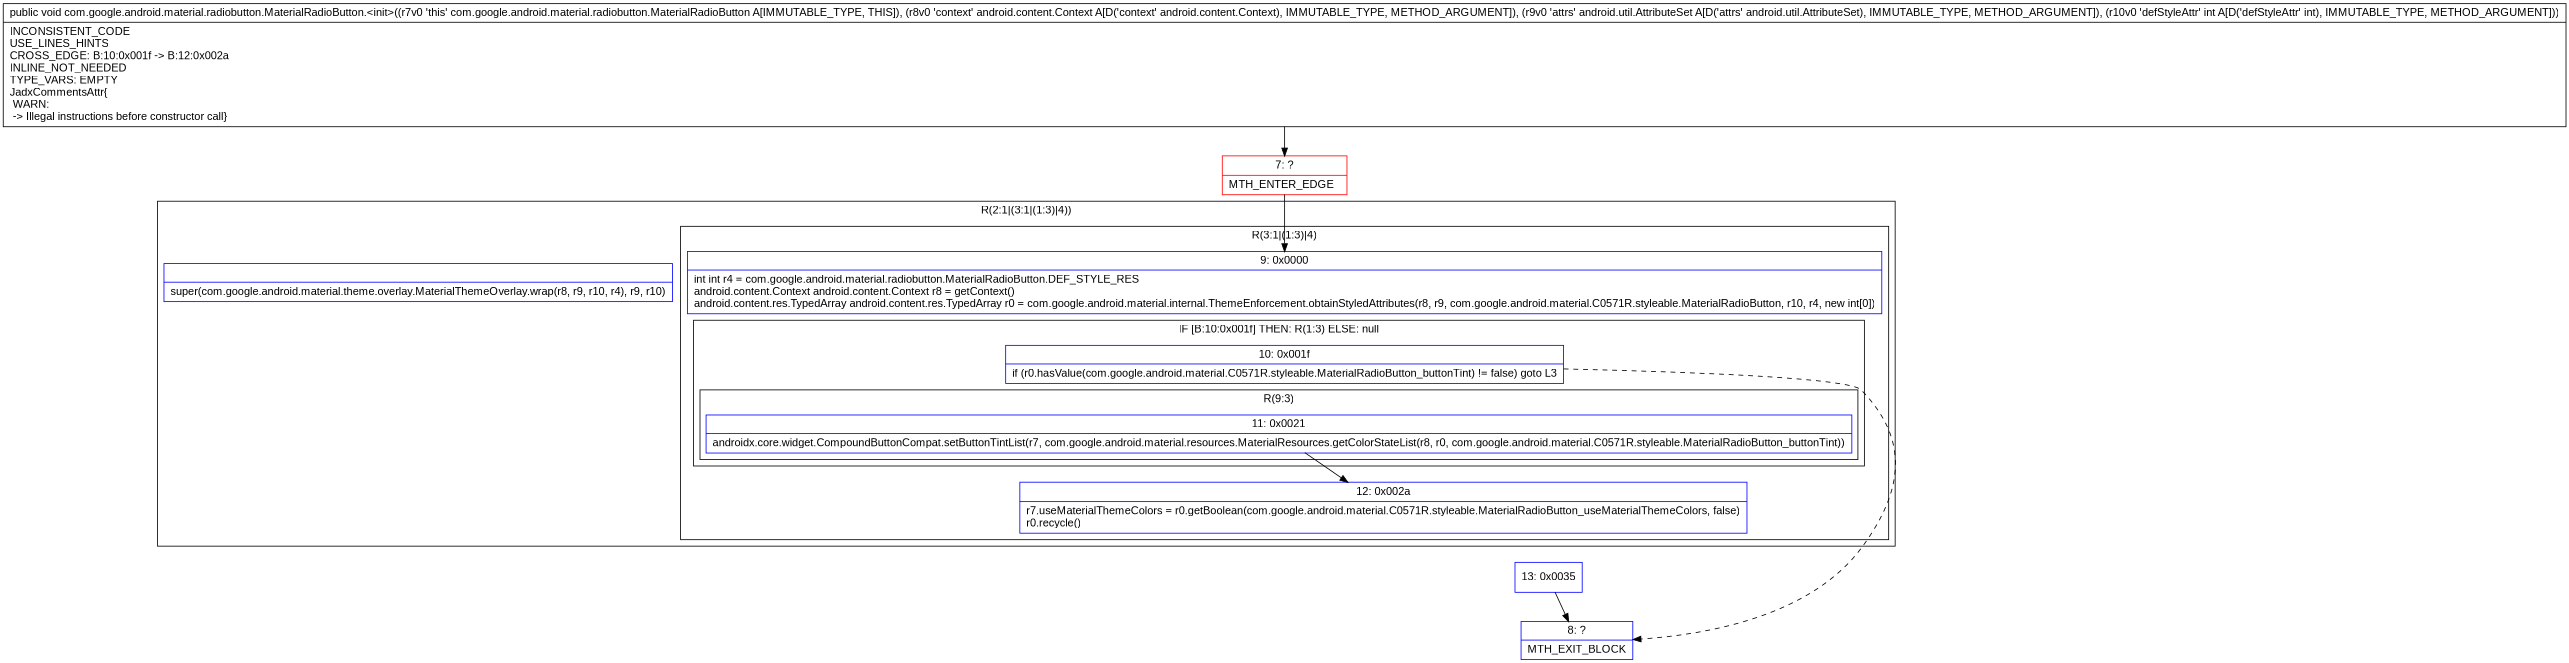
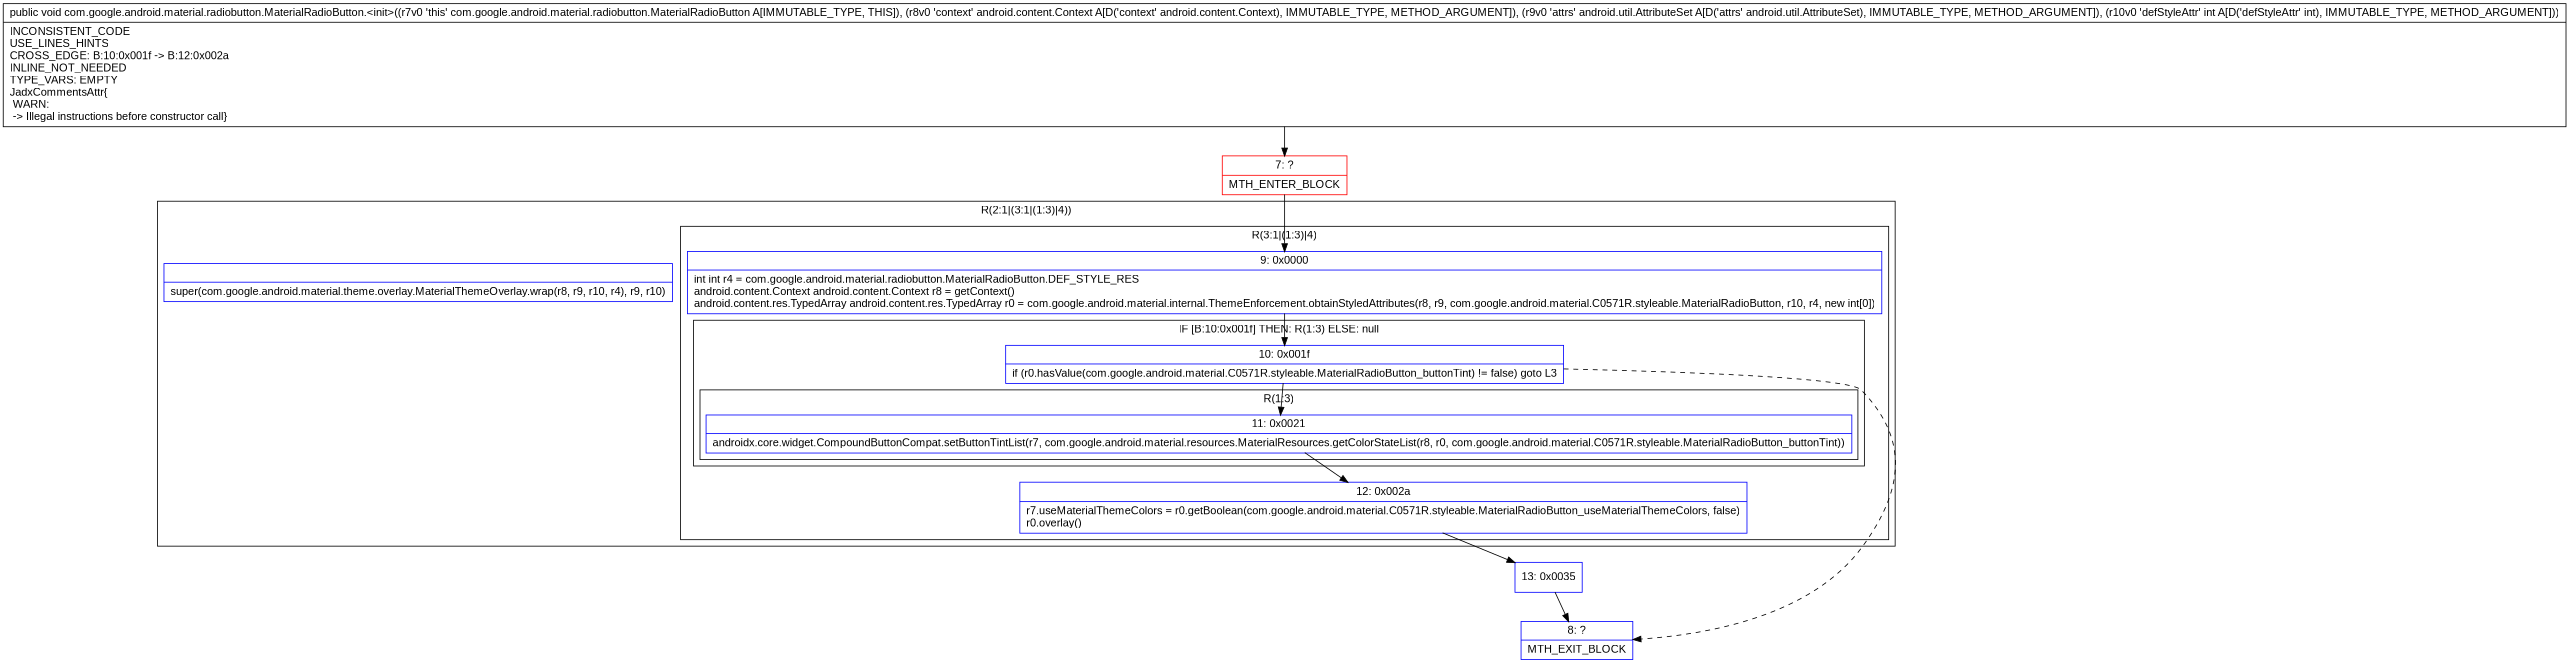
(1281, 185) -> (1285, 185)
none -> (1285, 325)
none -> (1282, 395)
(1279, 399) -> (1279, 399)
(1054, 523) -> (1054, 523)
none -> (1488, 552)
